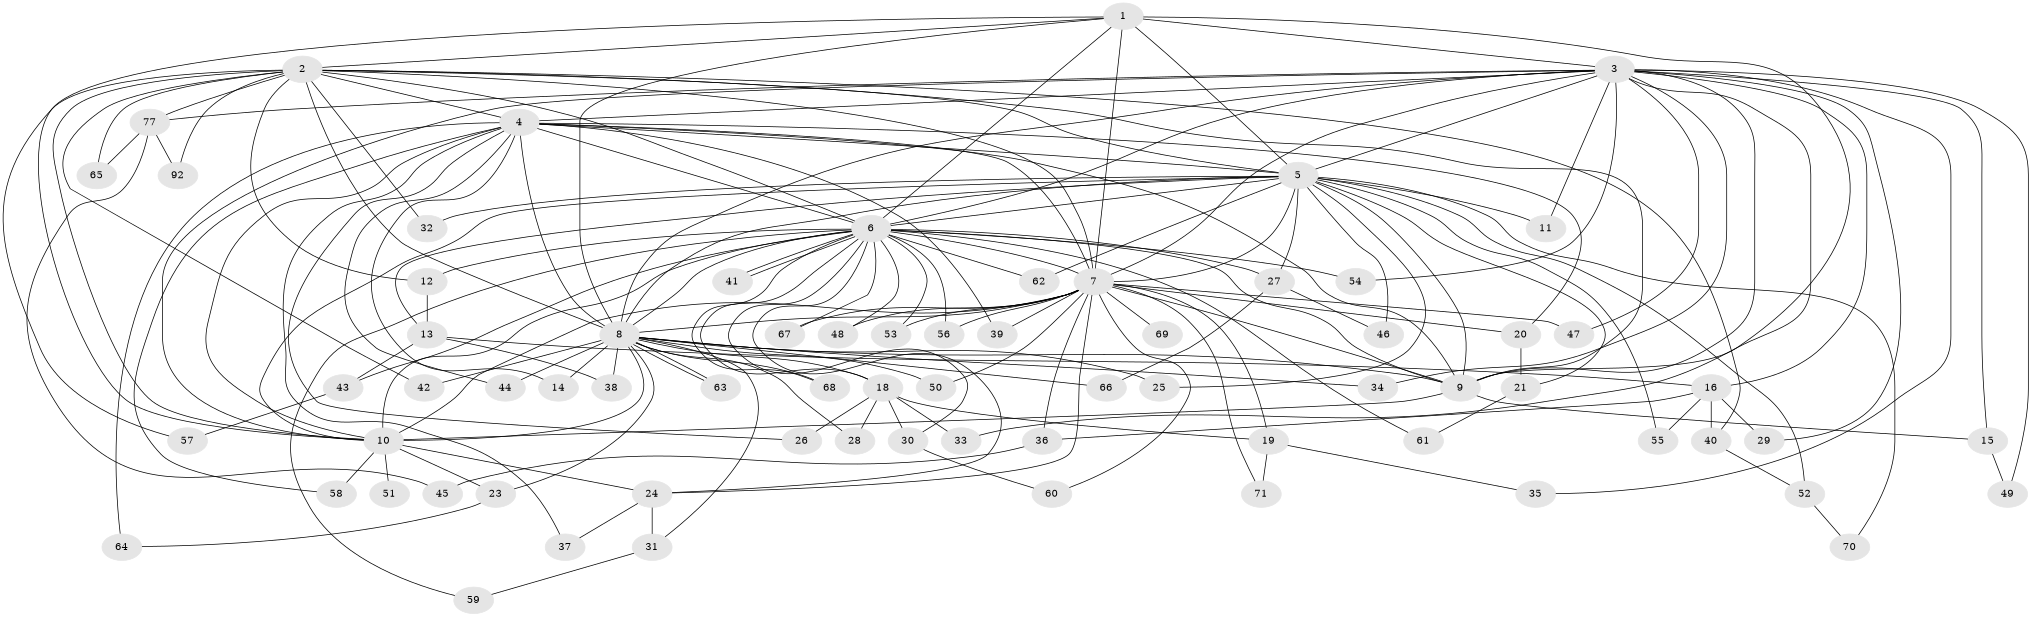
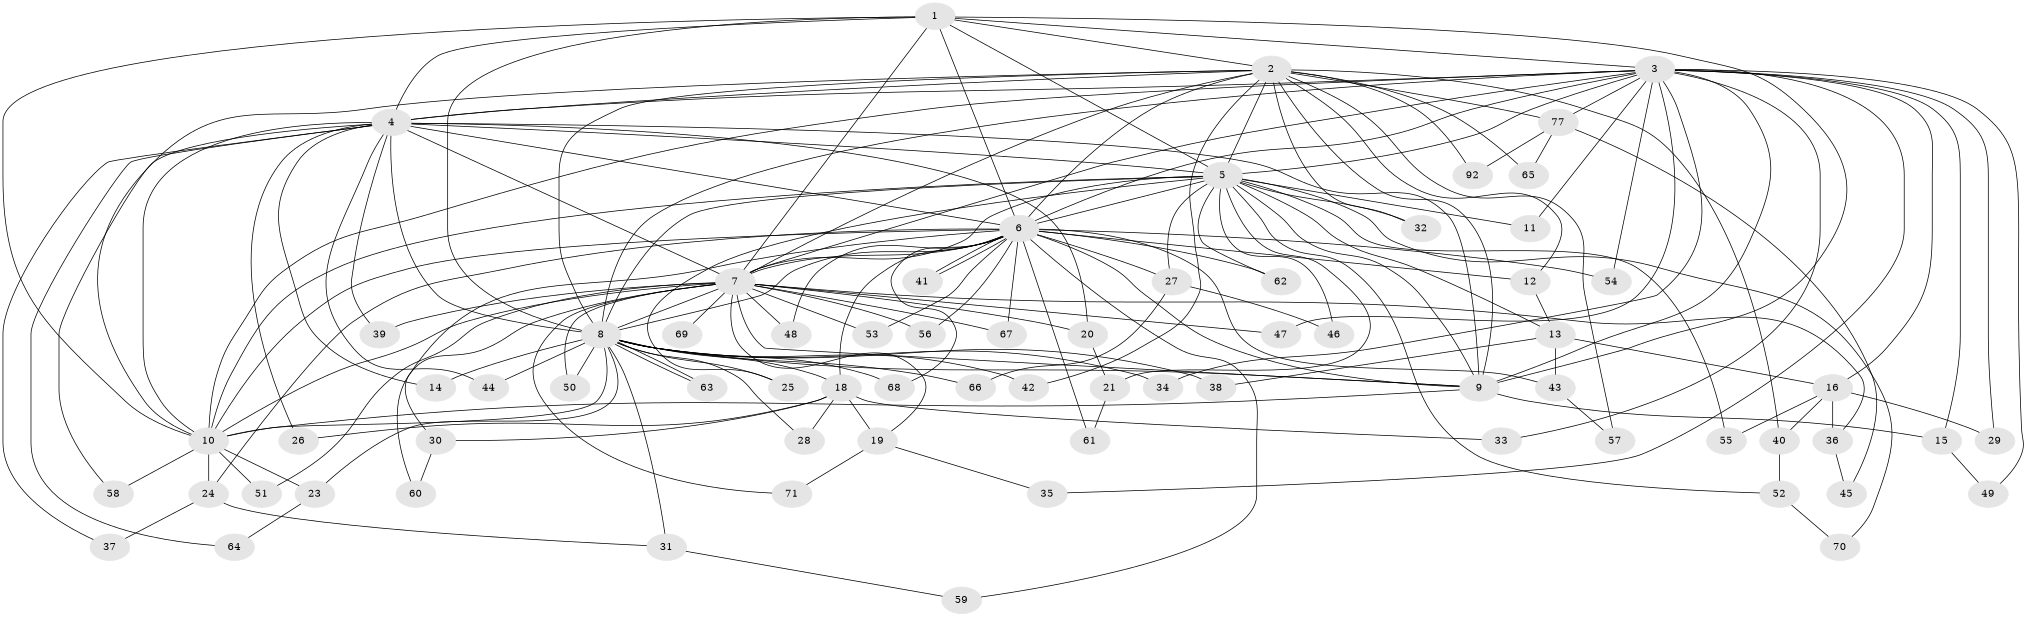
none -> (627, 31)
(953, 478) -> (470, 330)
